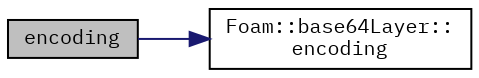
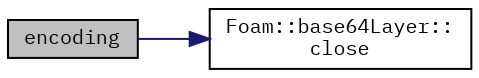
(341, 39) -> (341, 39)
